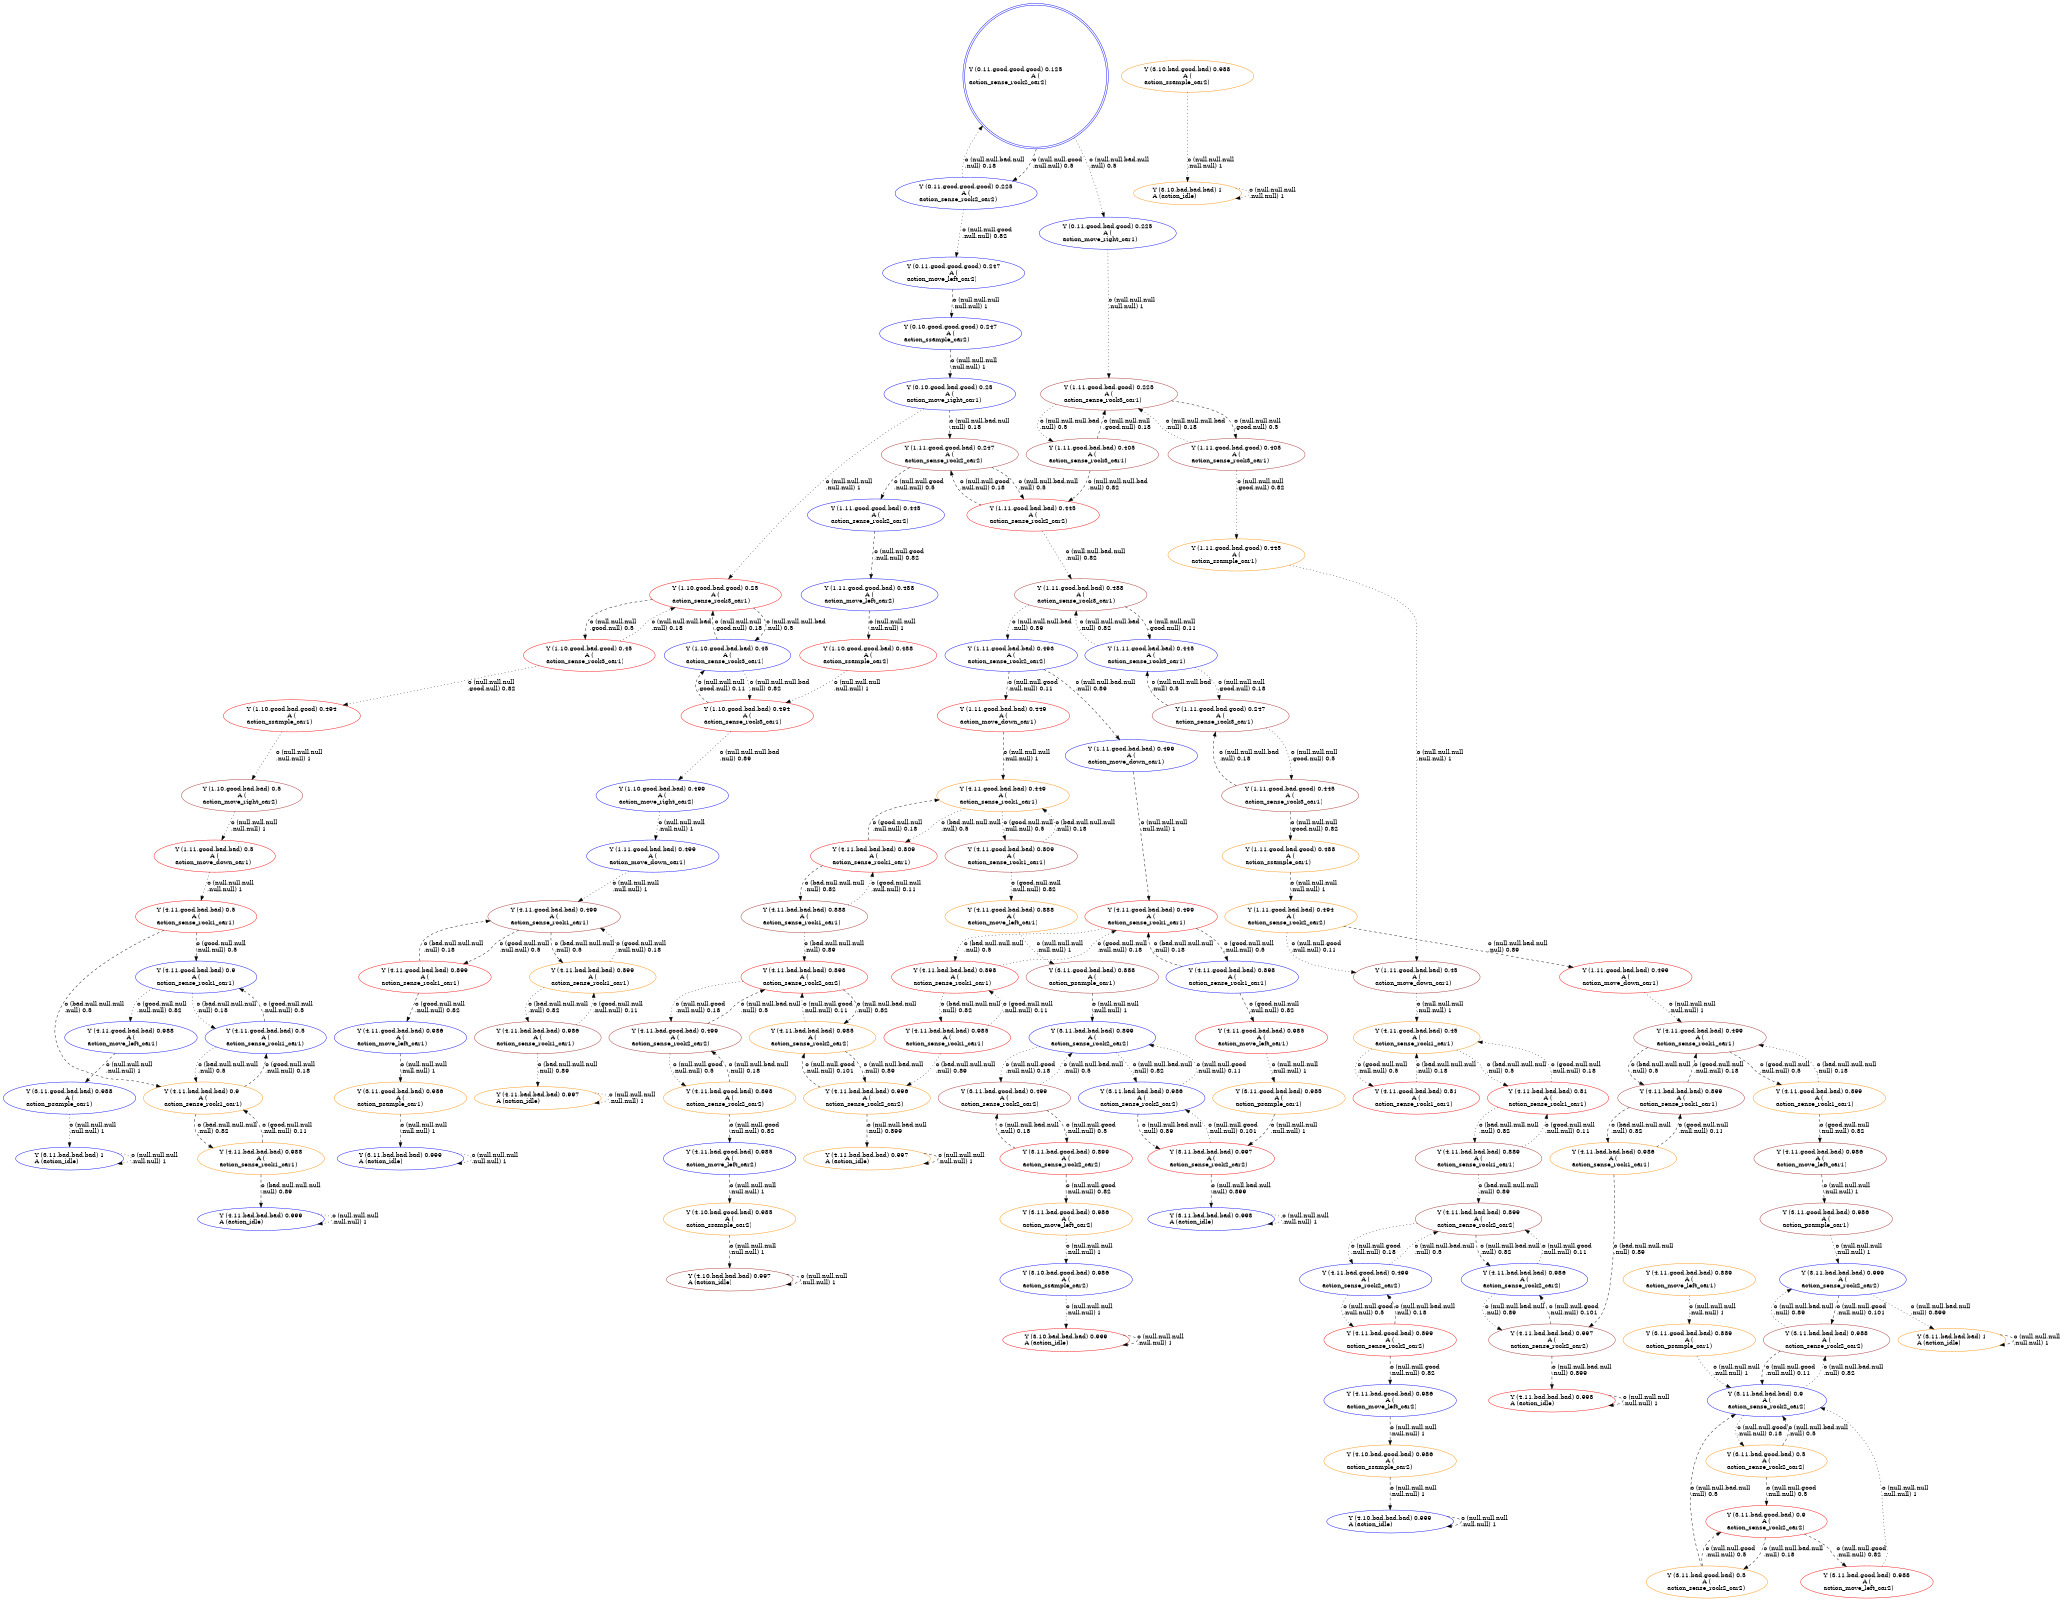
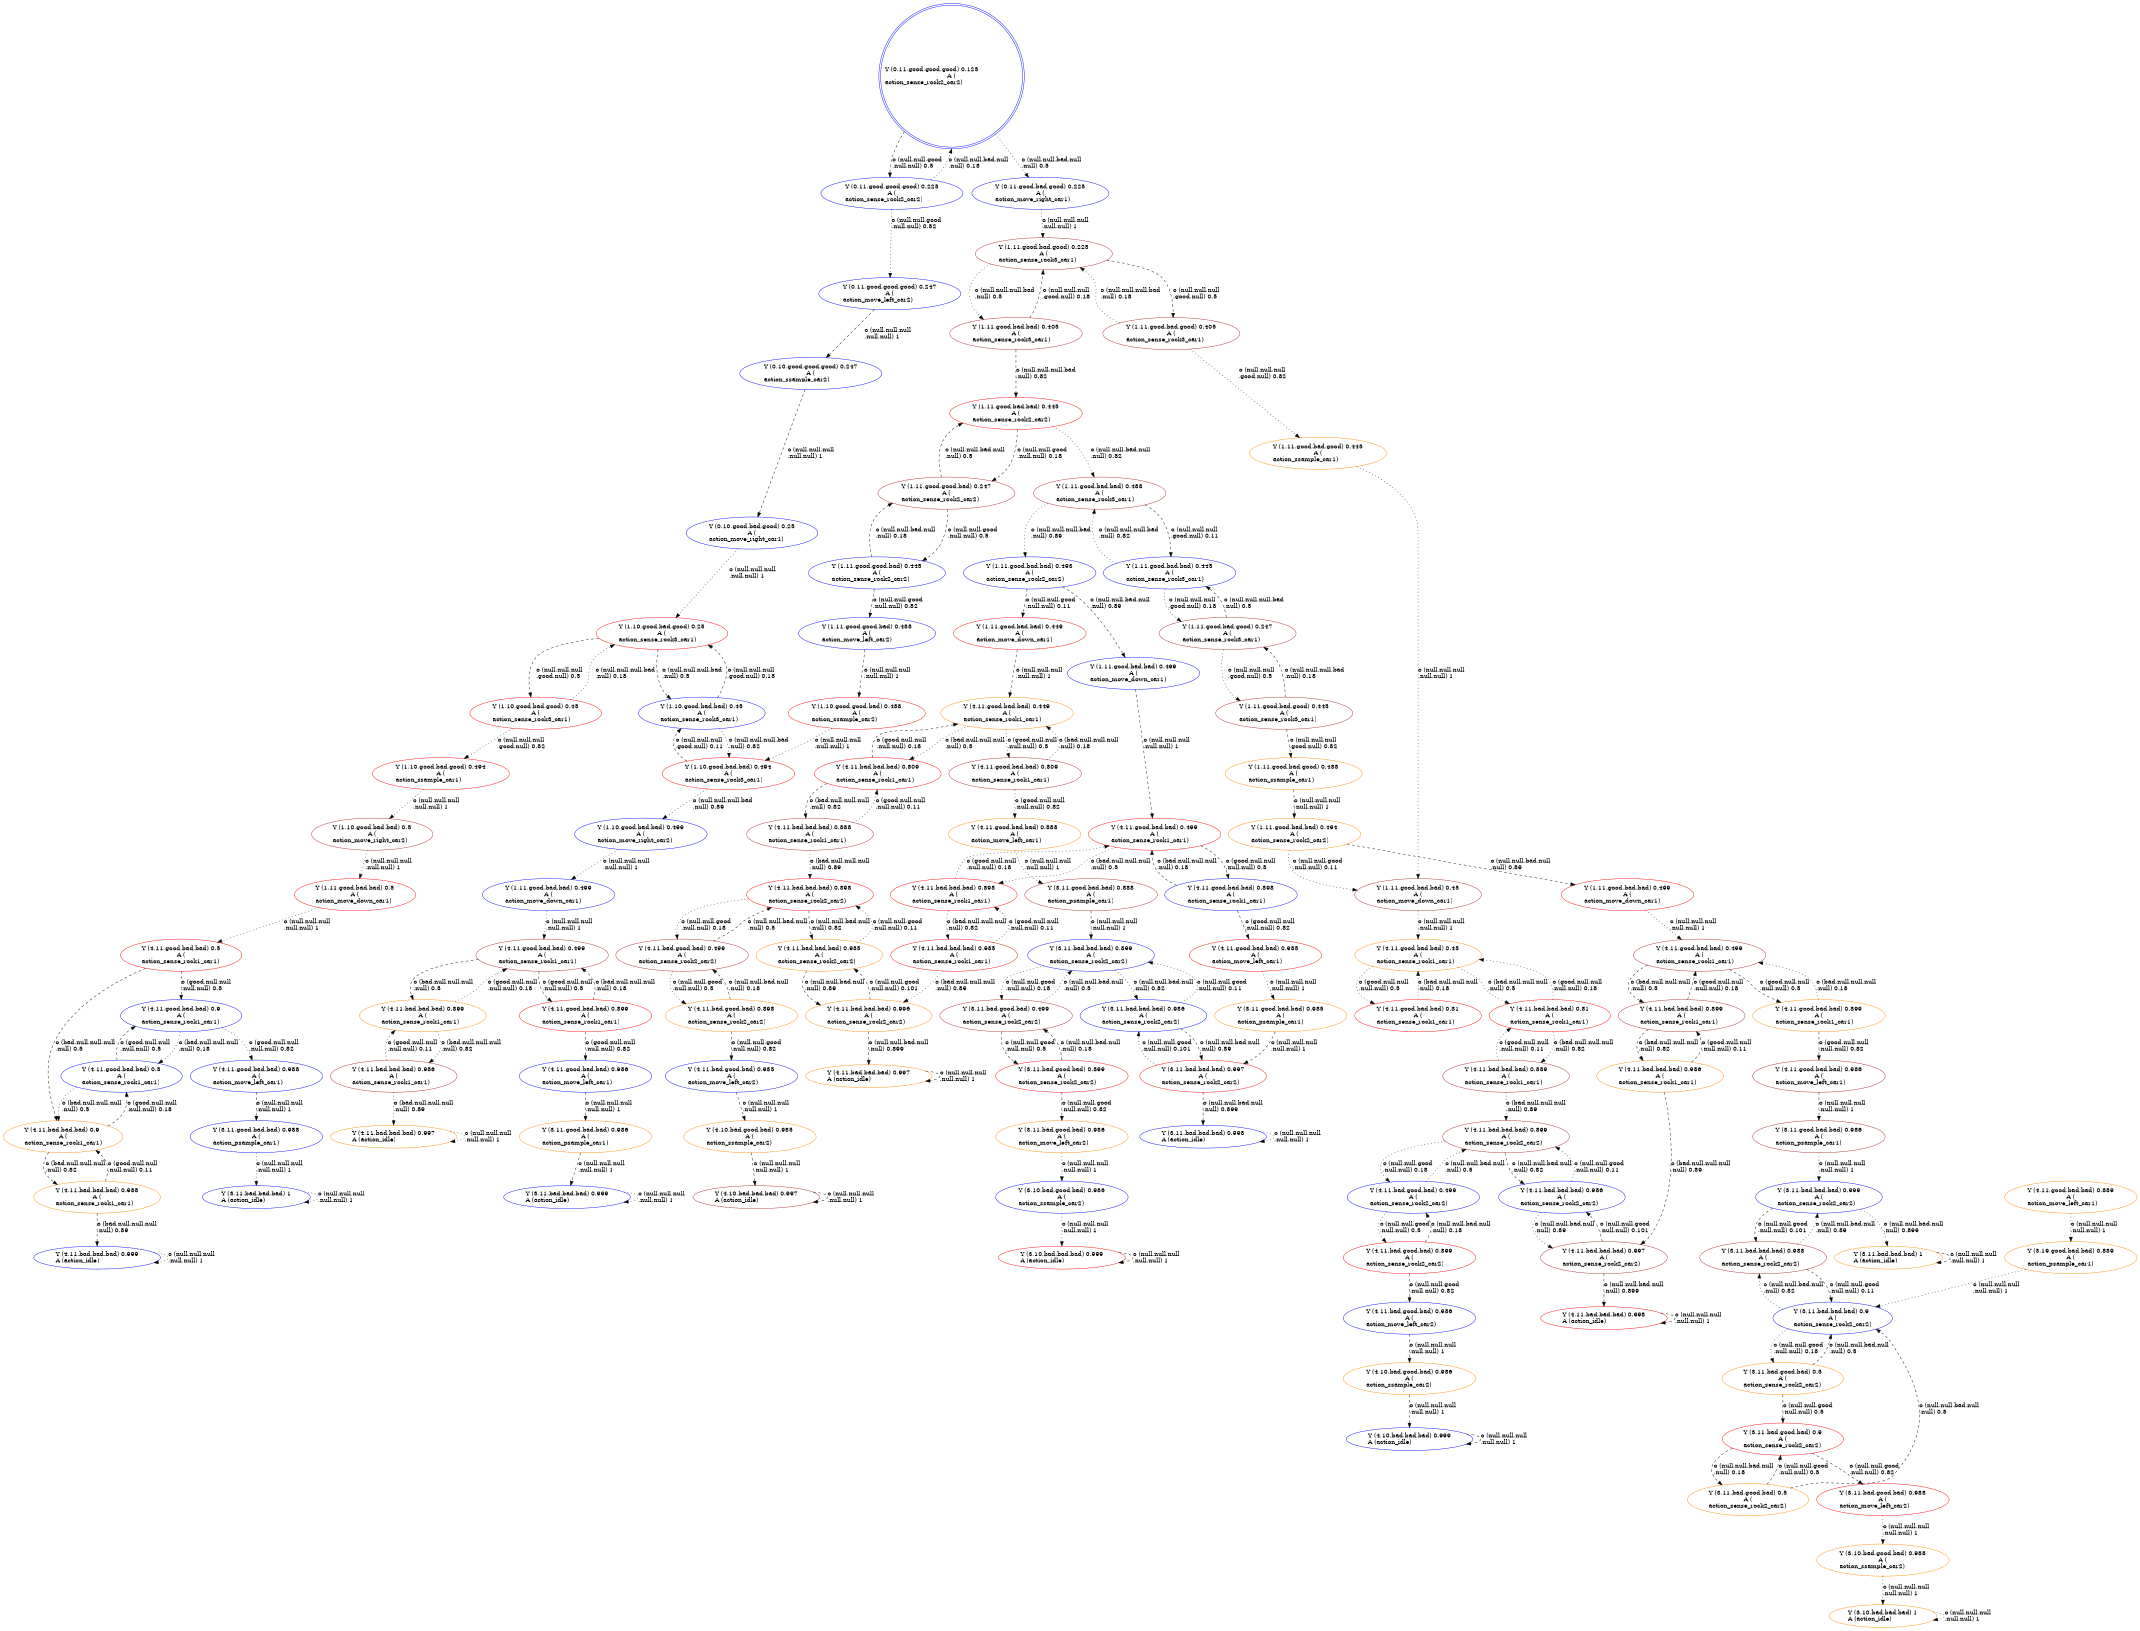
(950, 422) -> (871, 528)
(1689, 1340) -> (2071, 1258)
(1880, 1477) -> (1883, 1528)
